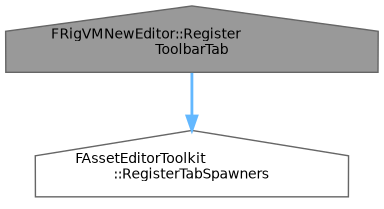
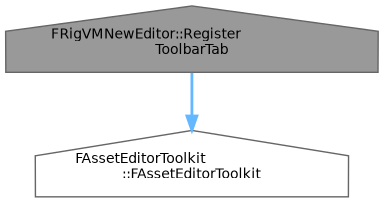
(192, 167) -> (192, 167)
